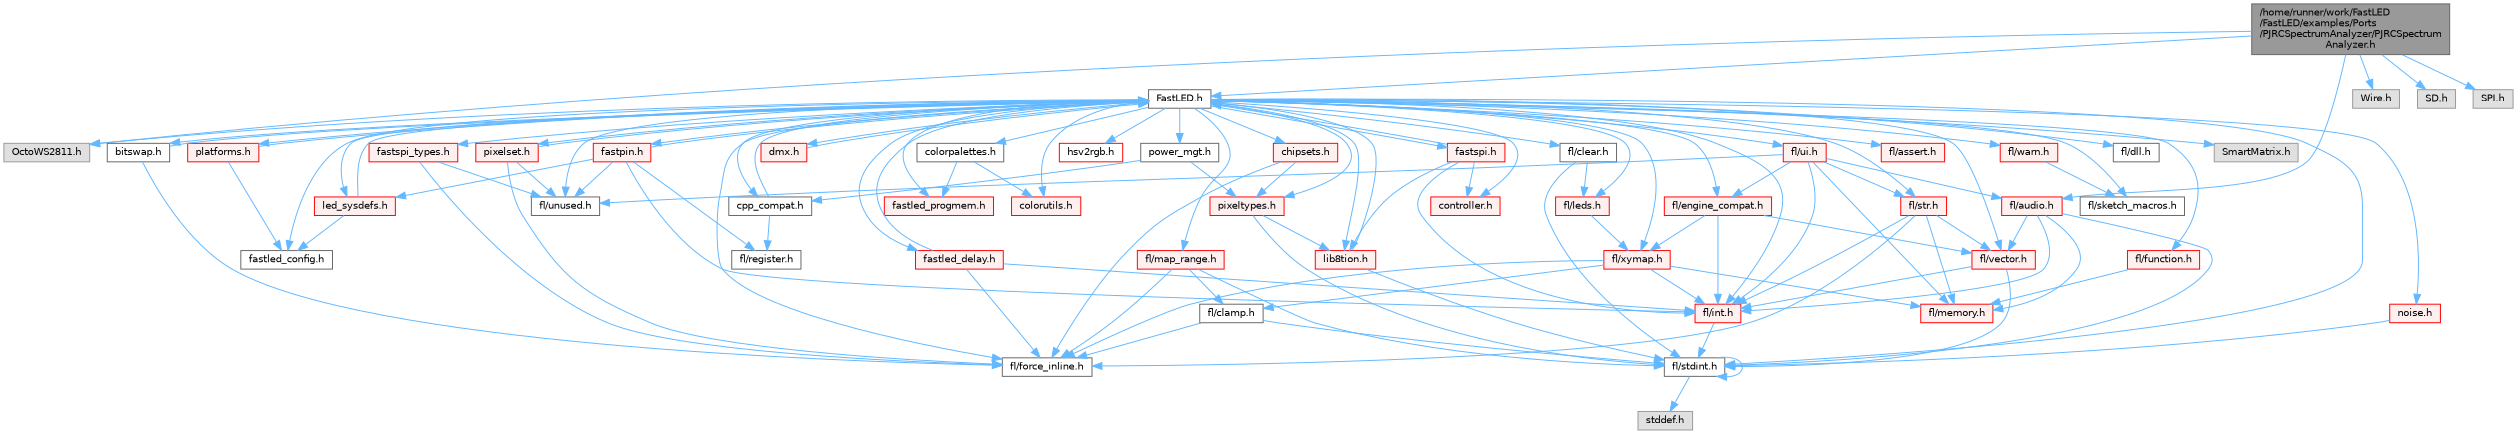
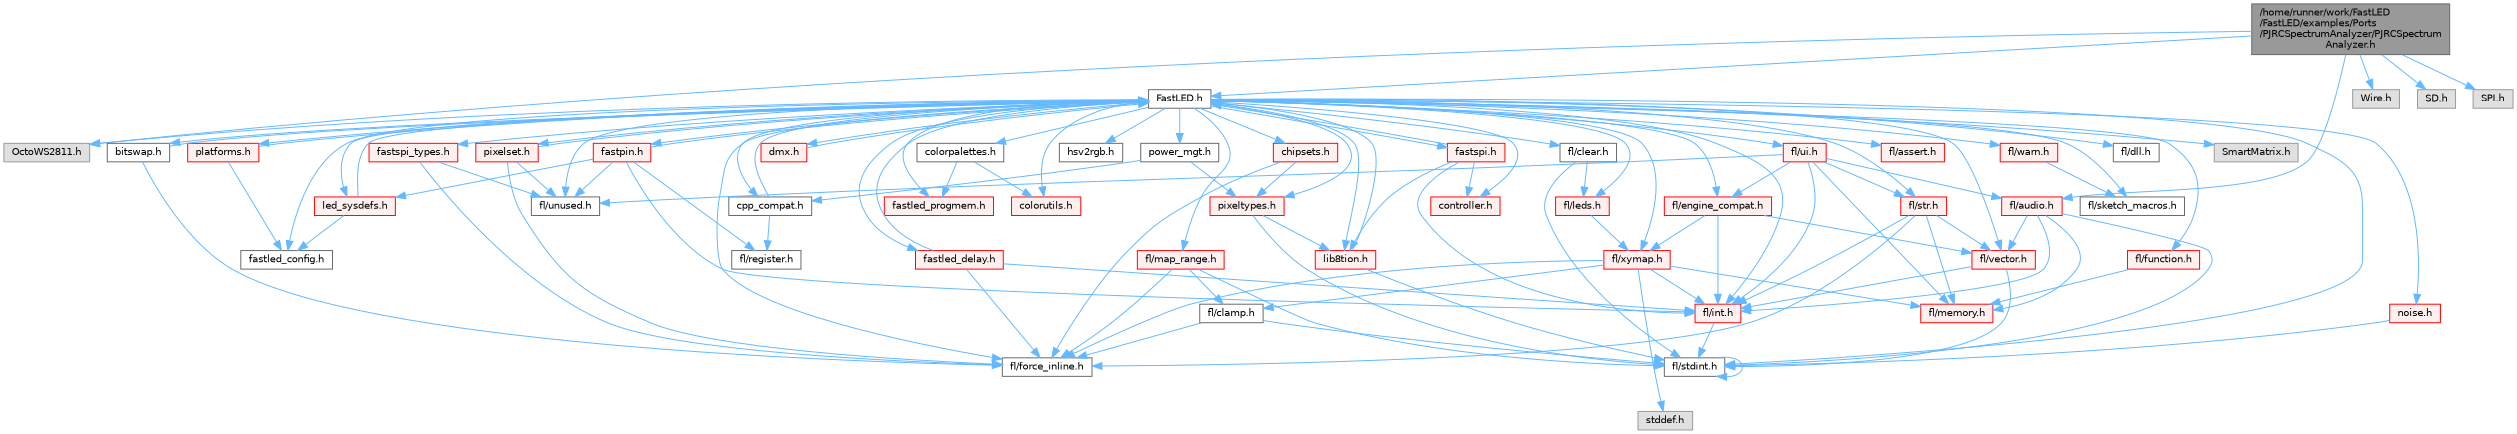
(1091, 153) -> (1091, 153)
(1682, 390) -> (1647, 326)
